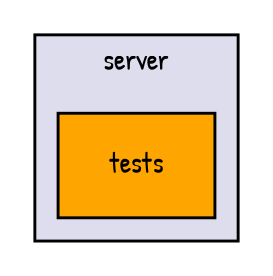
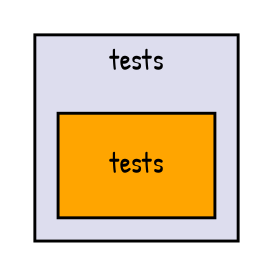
(136, 62) -> (136, 62)
